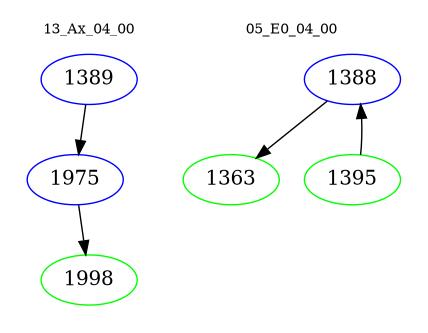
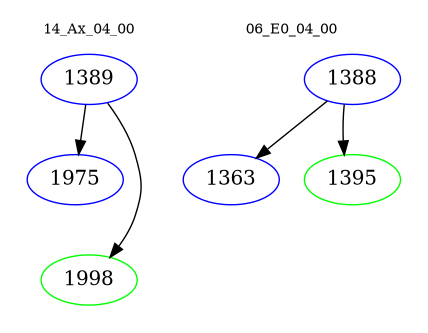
(89, 30) -> (89, 30)
(292, 30) -> (292, 30)
(362, 137) -> (343, 123)
(231, 180) -> (231, 180)
(81, 223) -> (140, 173)
